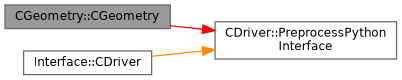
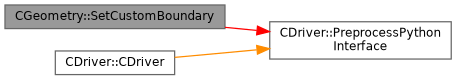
(88, 17) -> (115, 17)
(88, 63) -> (115, 63)
